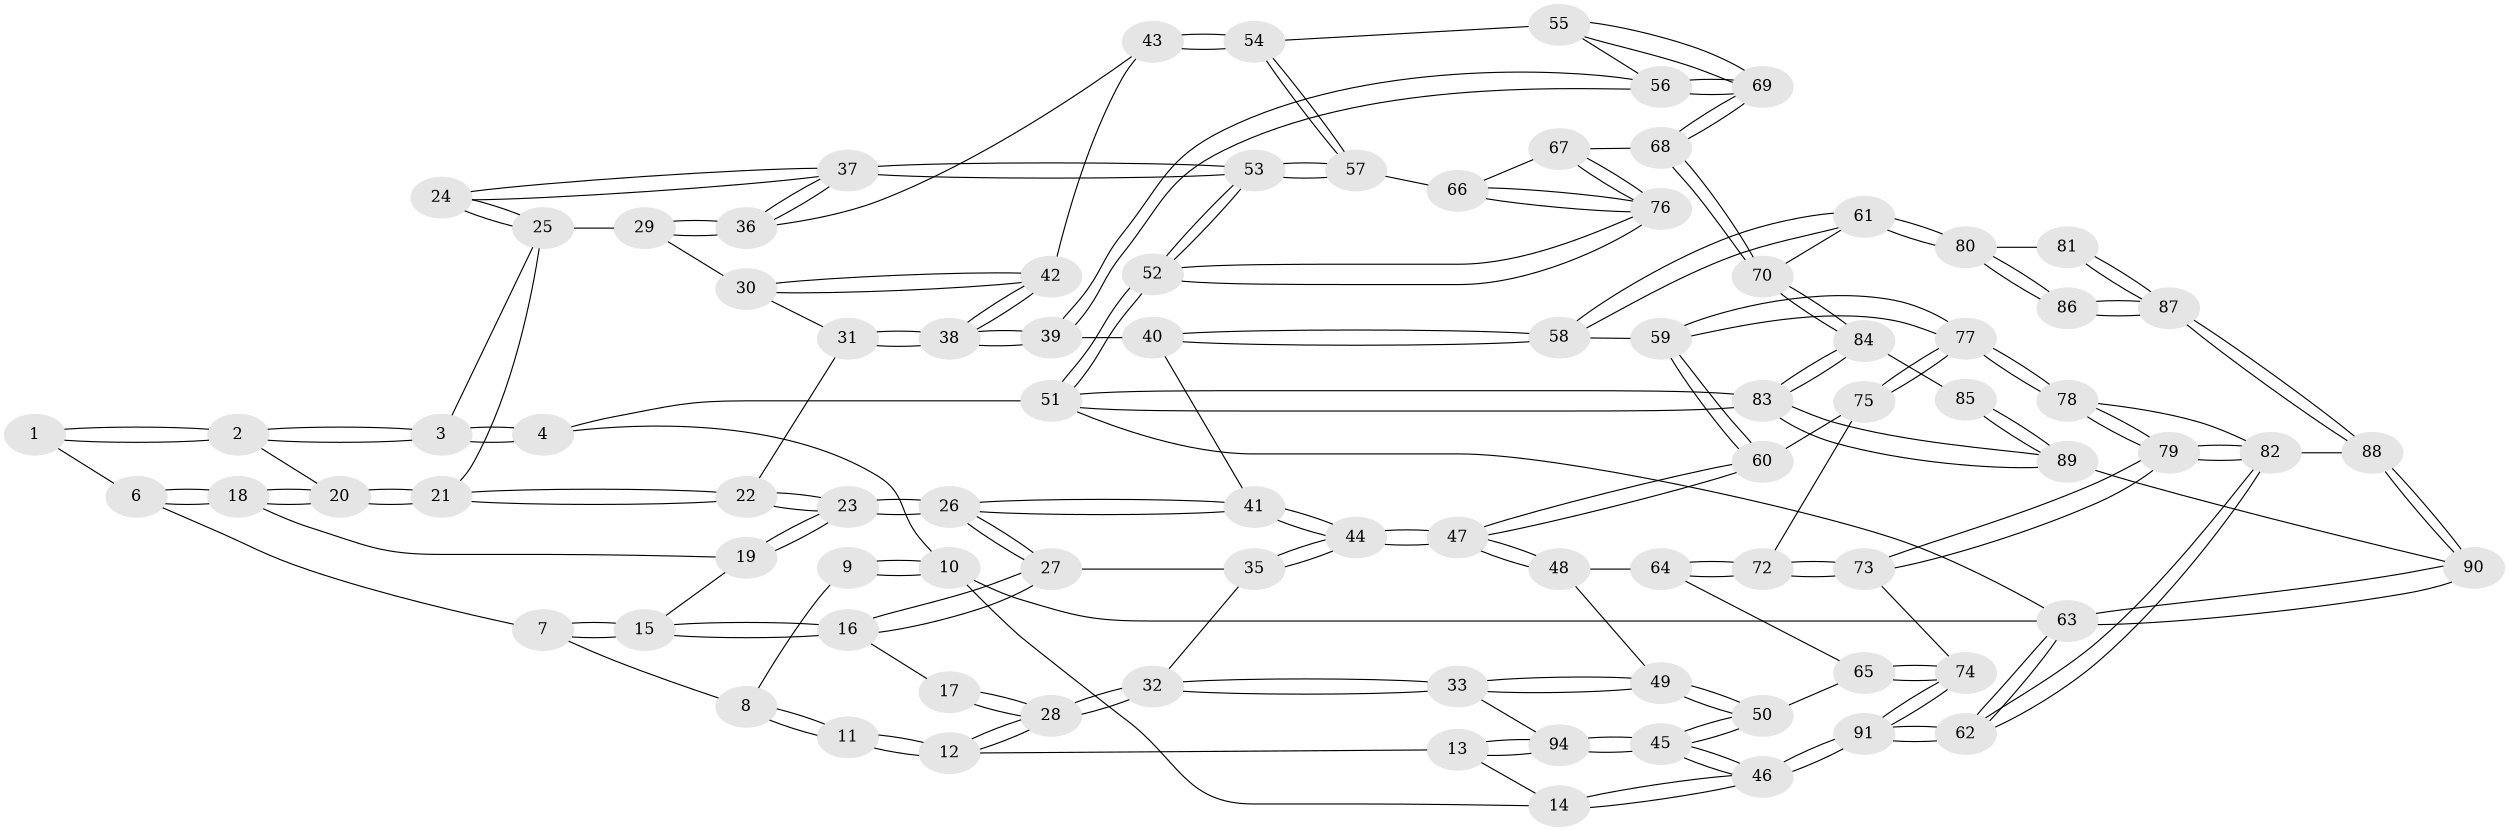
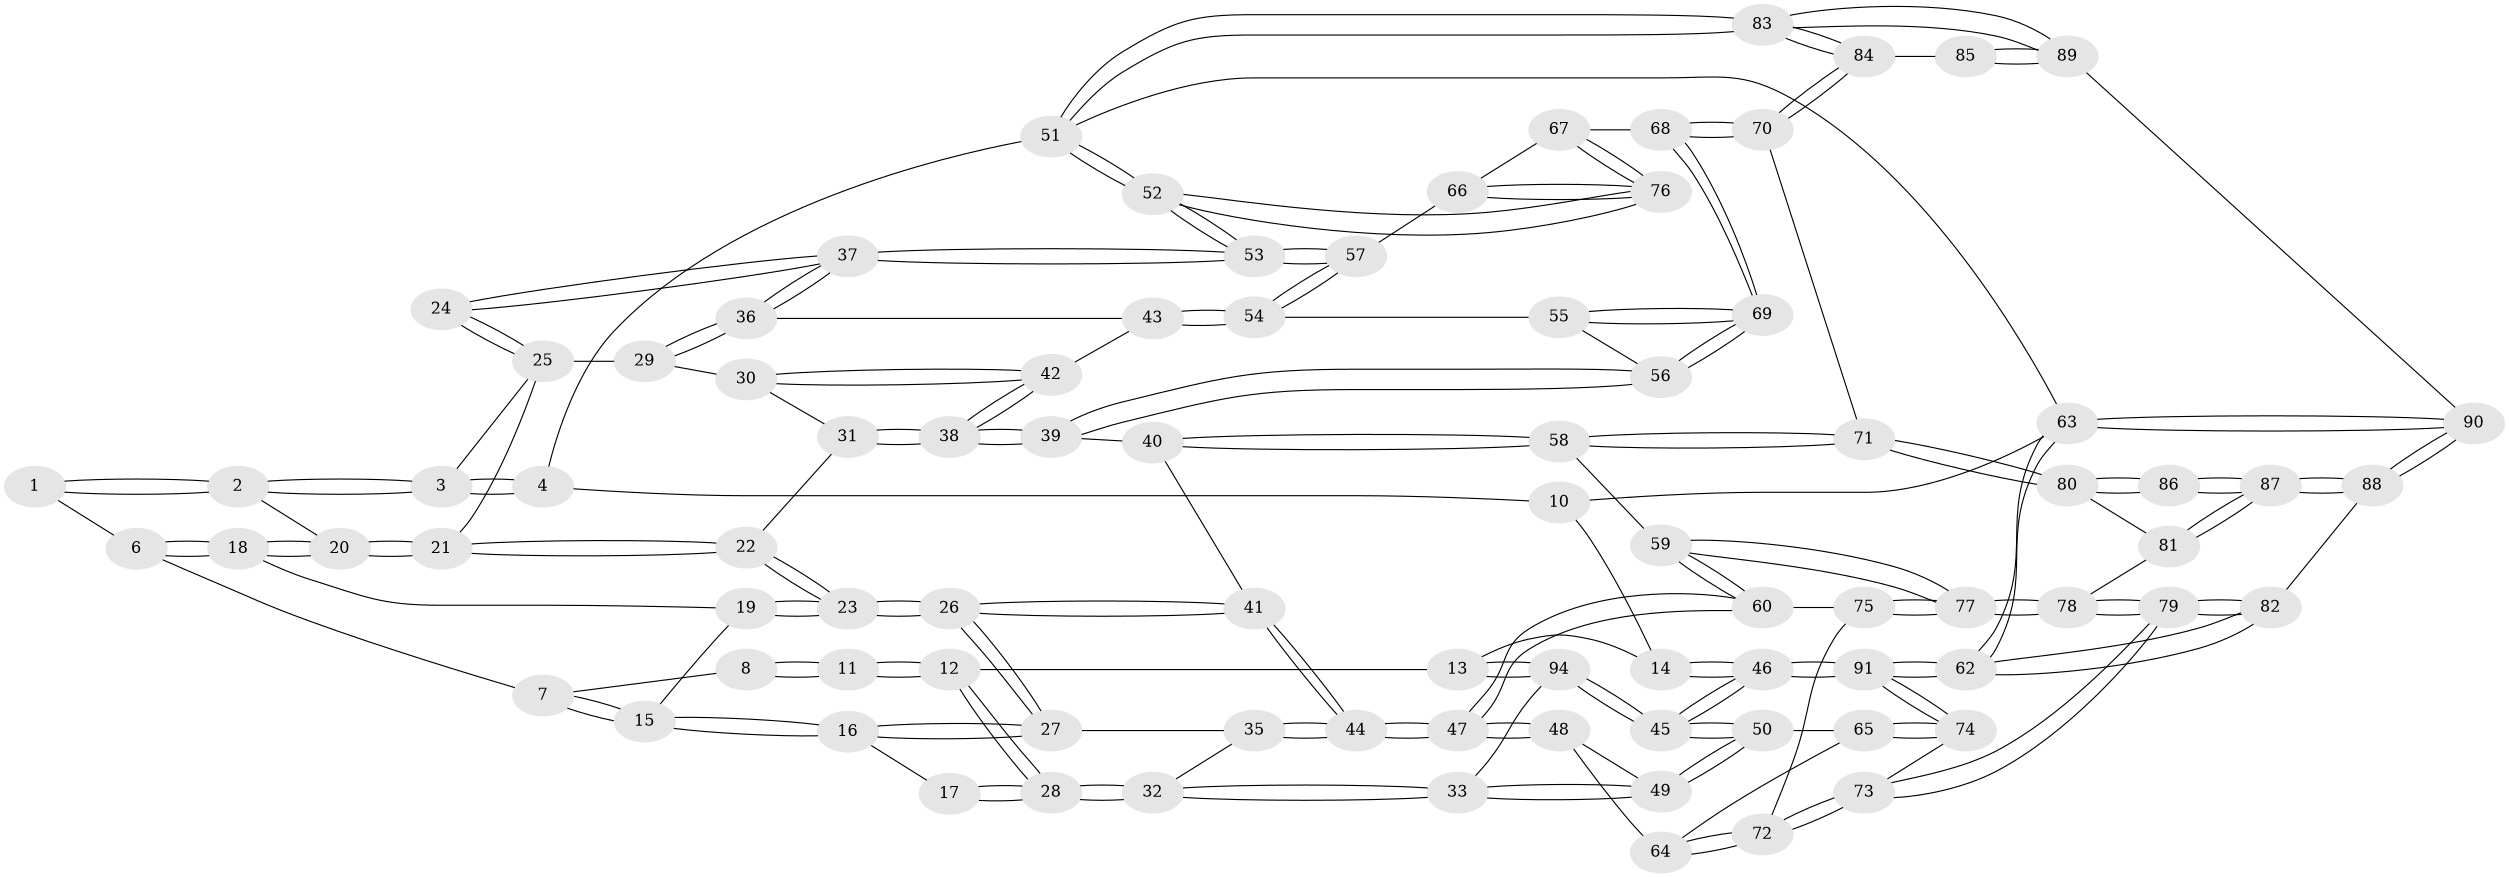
(1864, 217) -> (1864, 439)
(2174, 416) -> (2118, 577)
(848, 568) -> none
